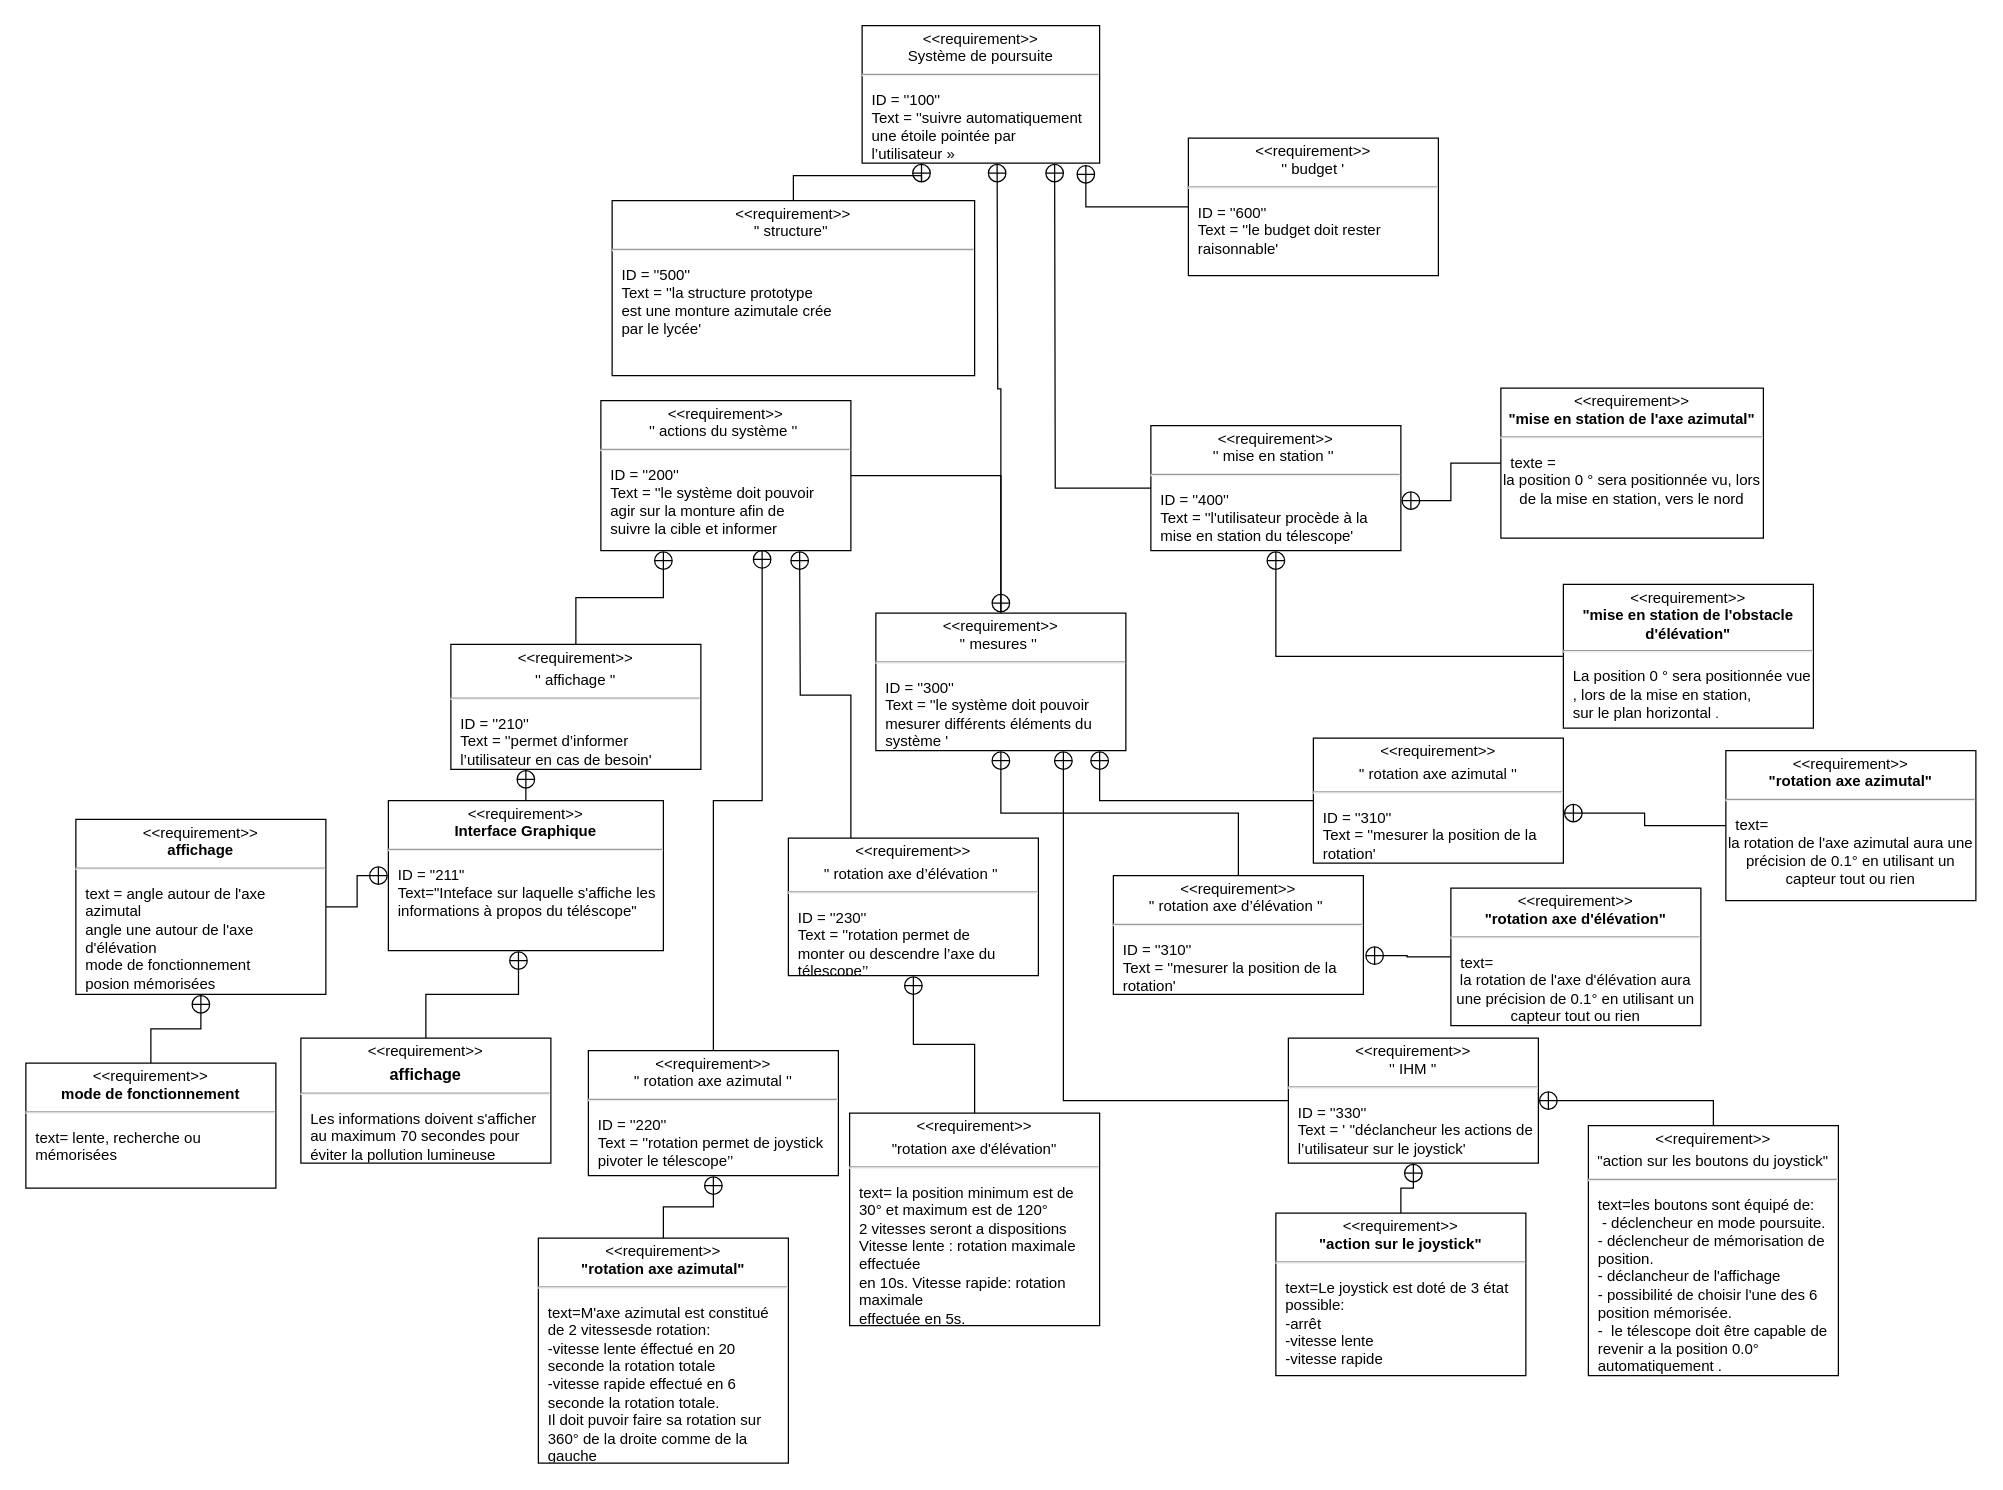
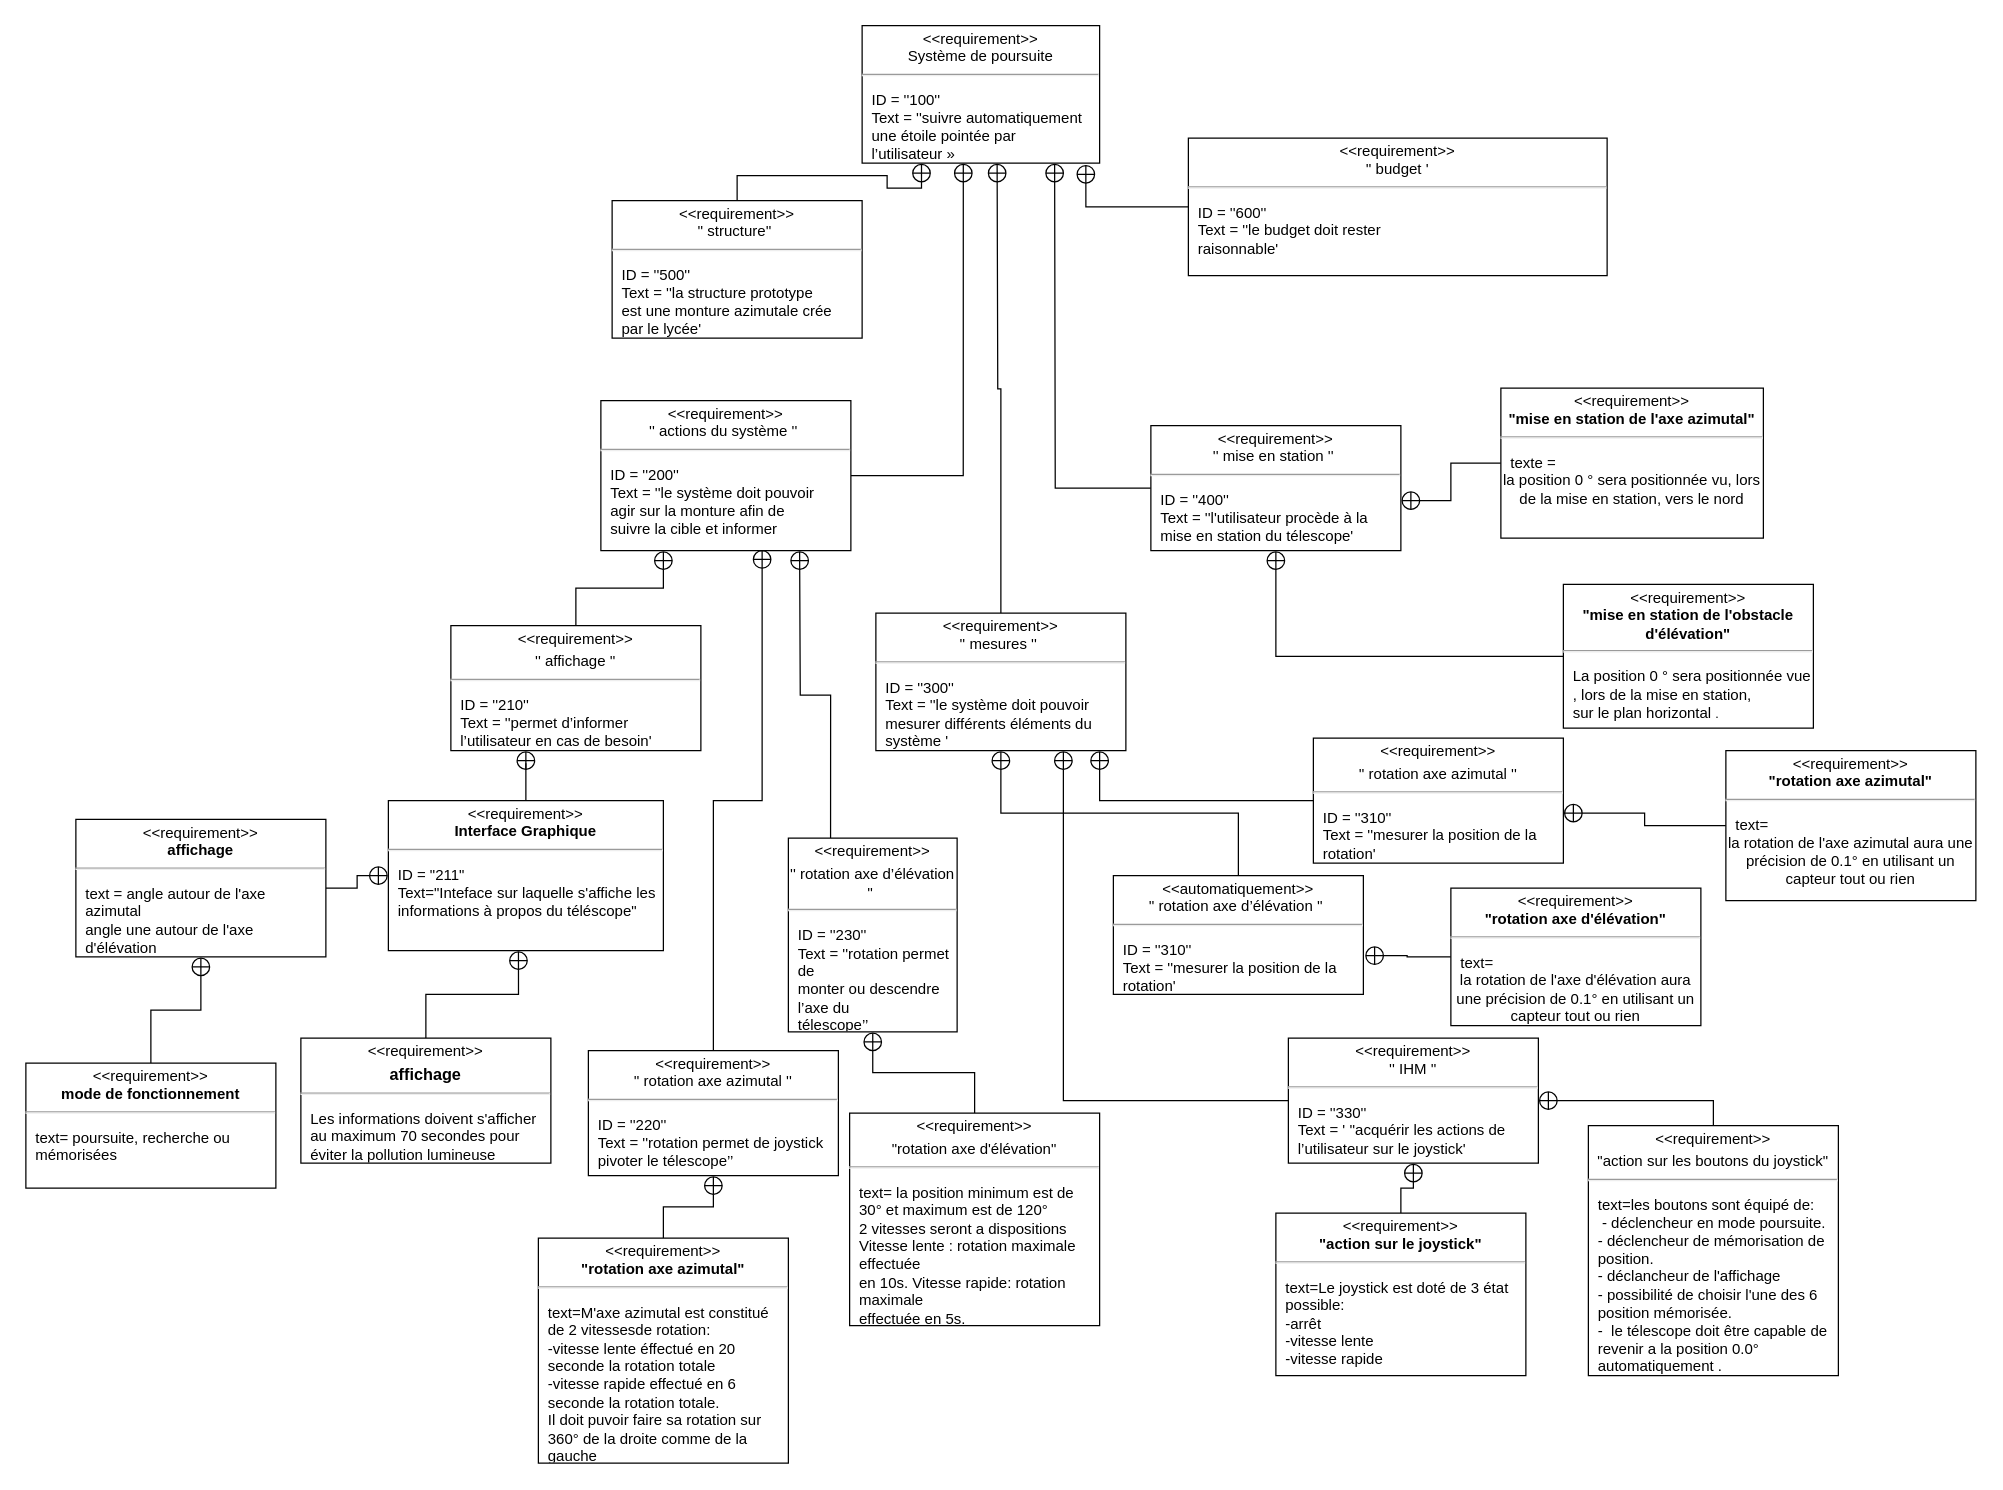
(1313, 207) -> (1398, 207)
(793, 288) -> (737, 269)
(979, 476) -> (963, 330)
(576, 707) -> (576, 688)
(1238, 876) -> (1238, 876)
(201, 907) -> (201, 888)
(913, 907) -> (873, 935)
(1413, 1038) -> (1413, 1038)
(151, 1063) -> (151, 1063)
